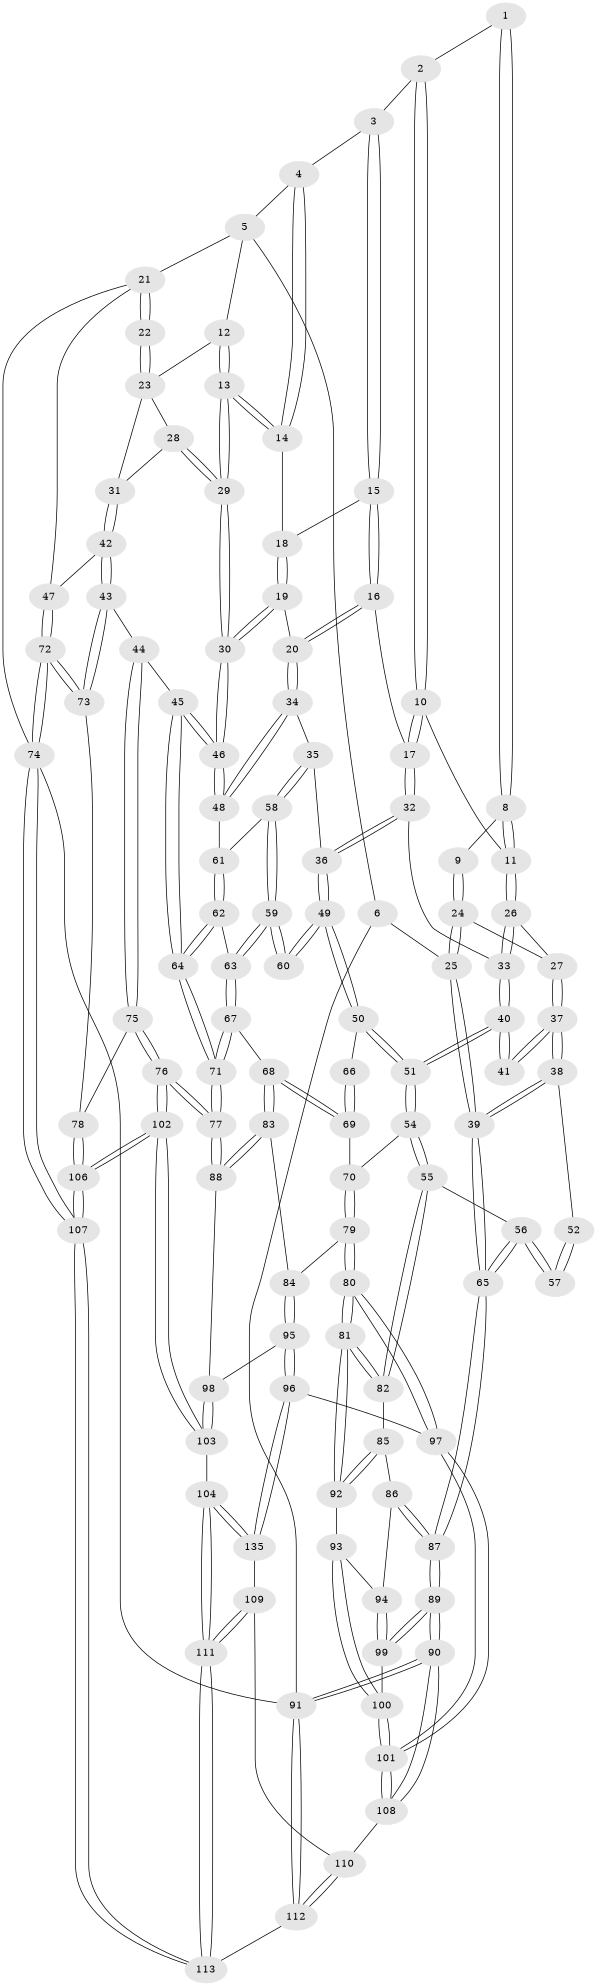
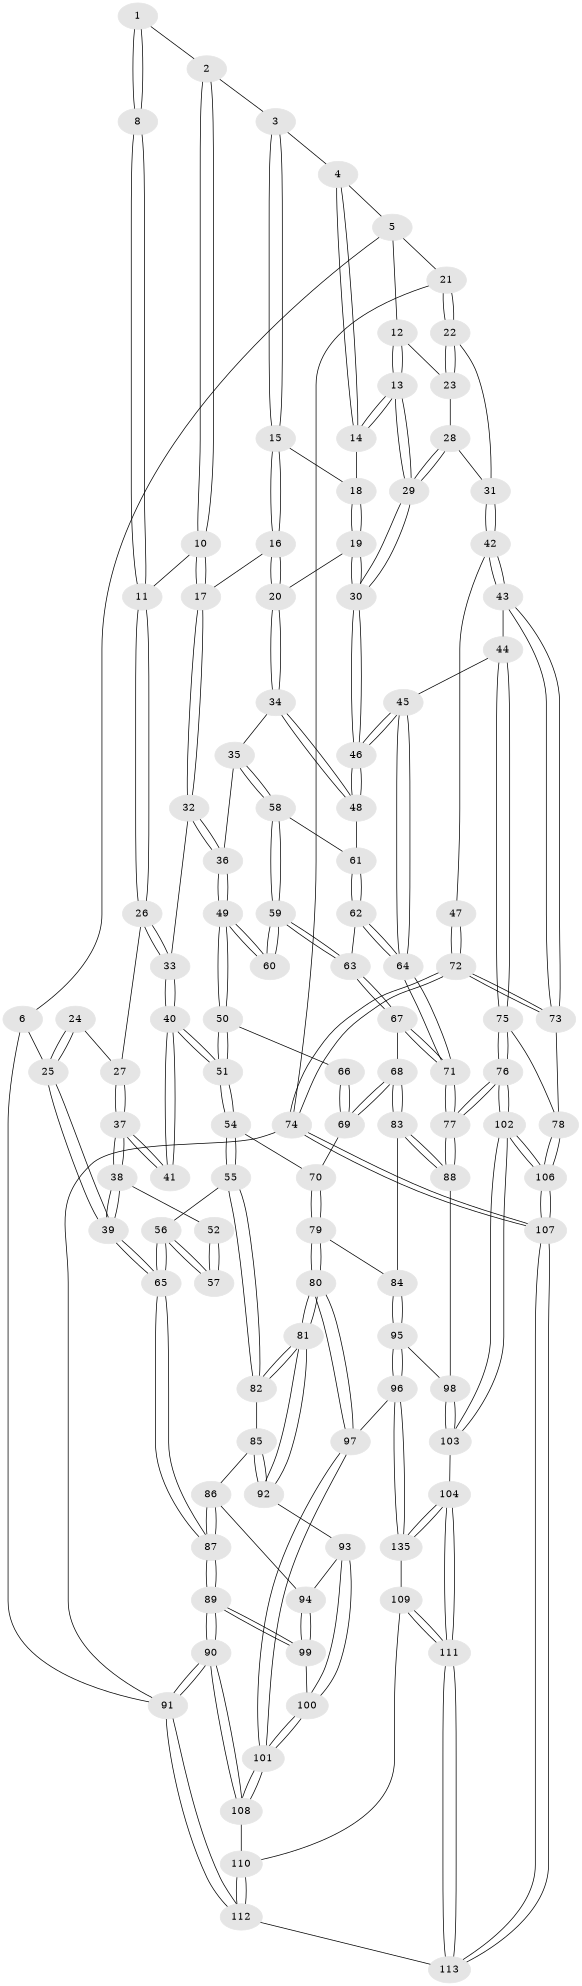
(57, 422) -> none
(130, 439) -> (486, 409)
(458, 861) -> none
